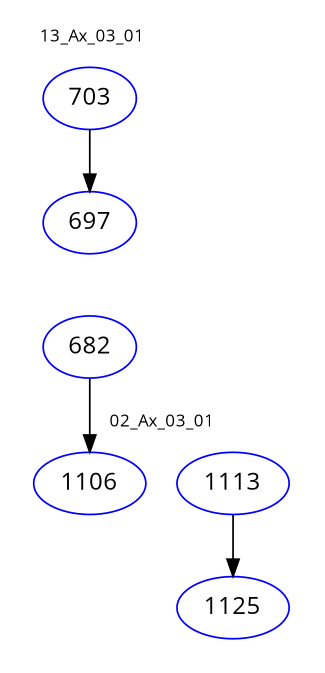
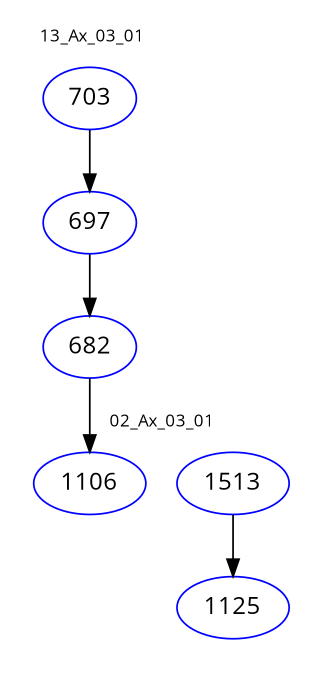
none -> (90, 276)
(233, 483) -> (233, 483)
